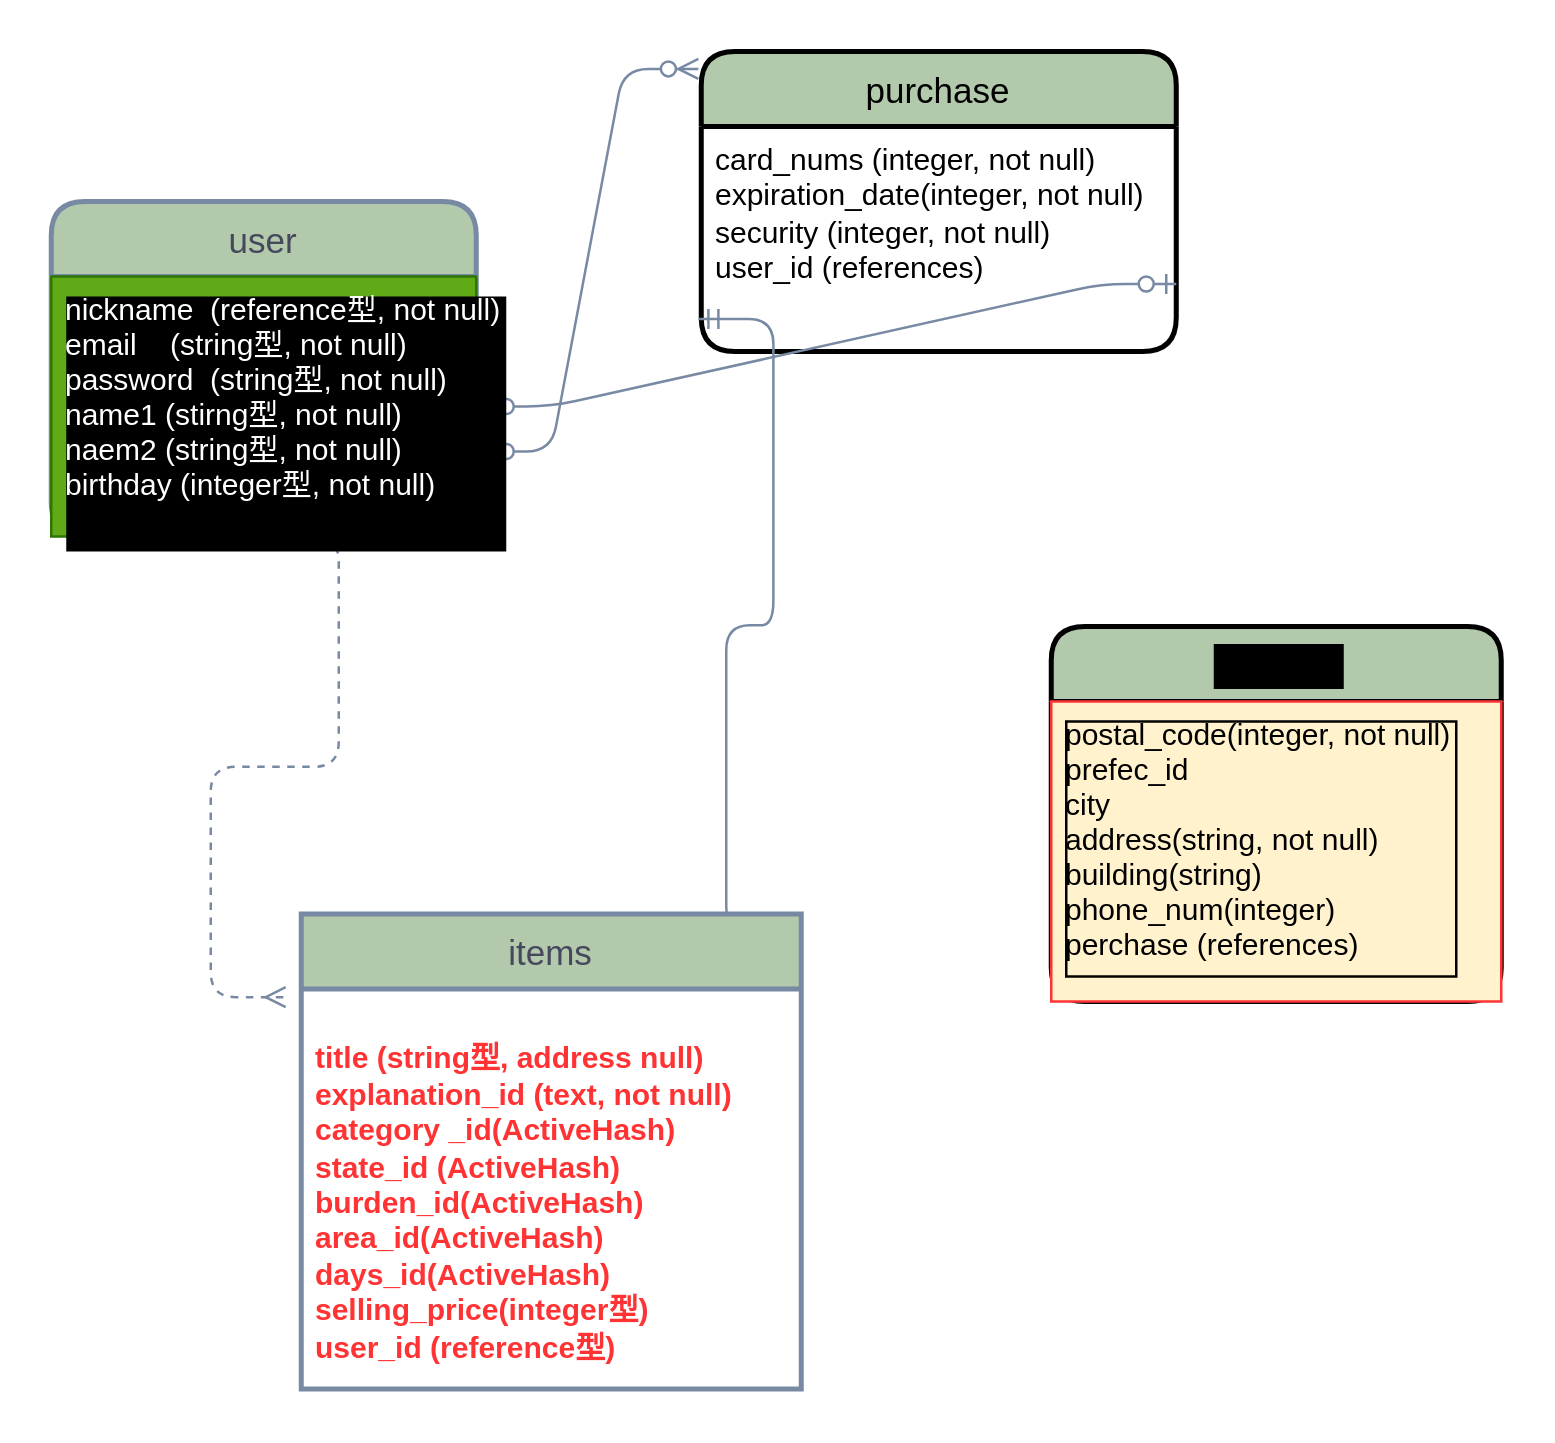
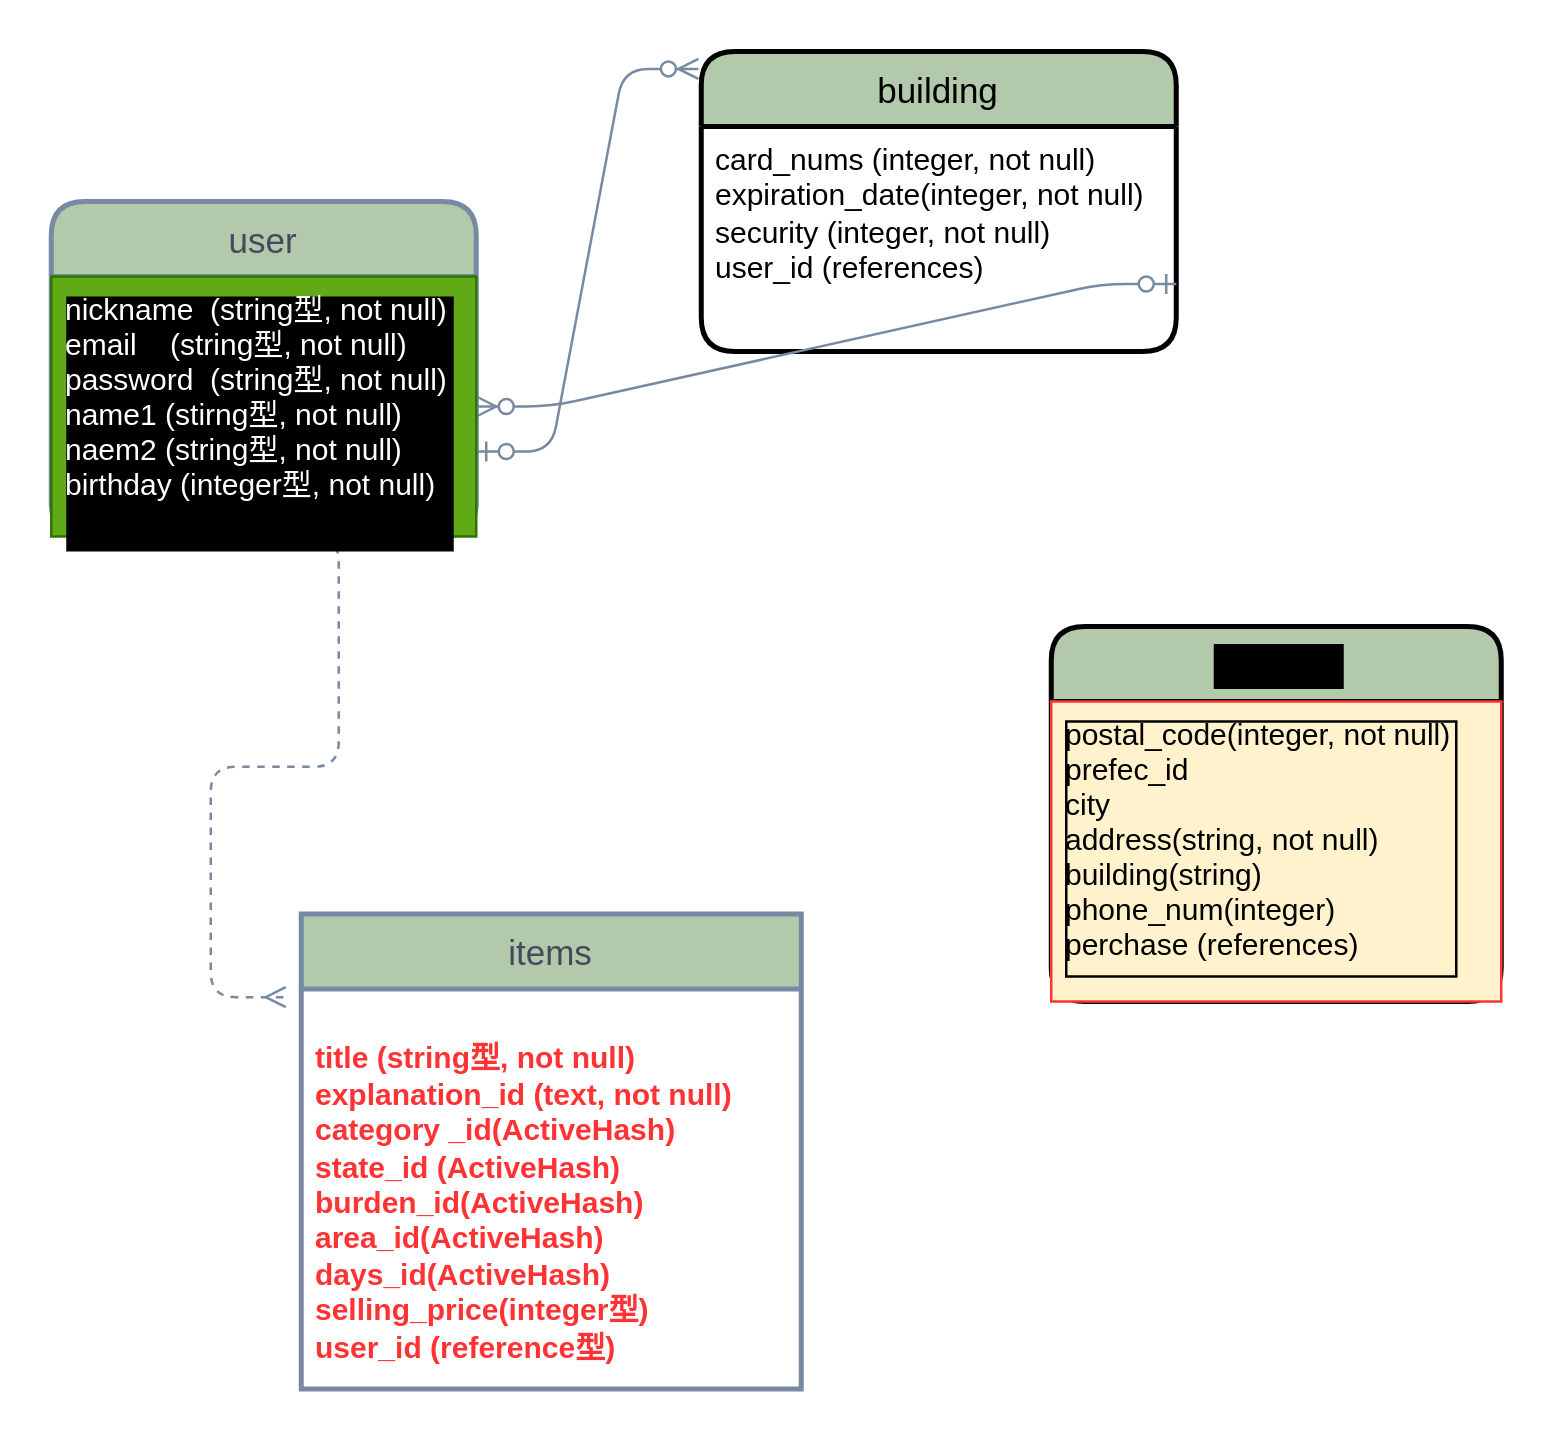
(938, 91) -> (938, 91)
(313, 310) -> (284, 310)
(740, 626) -> none
(542, 1168) -> (542, 1168)
